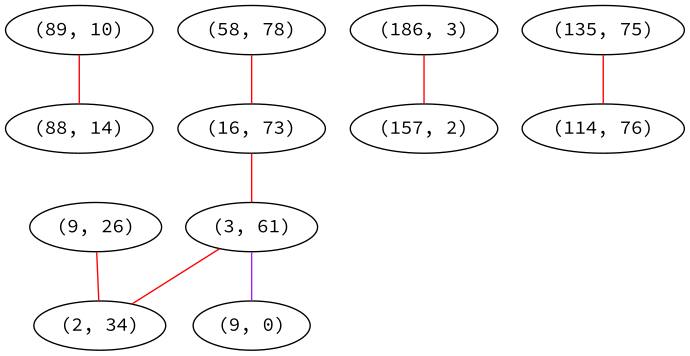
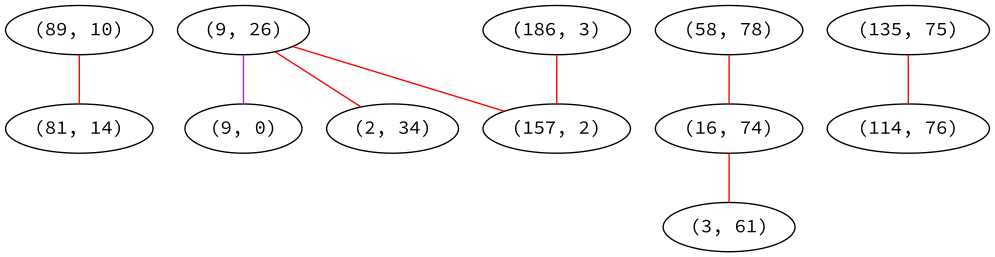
none -> (398, 79)
(79, 129) -> (79, 129)
(252, 129) -> (729, 129)
(176, 276) -> none
(252, 276) -> (243, 79)
